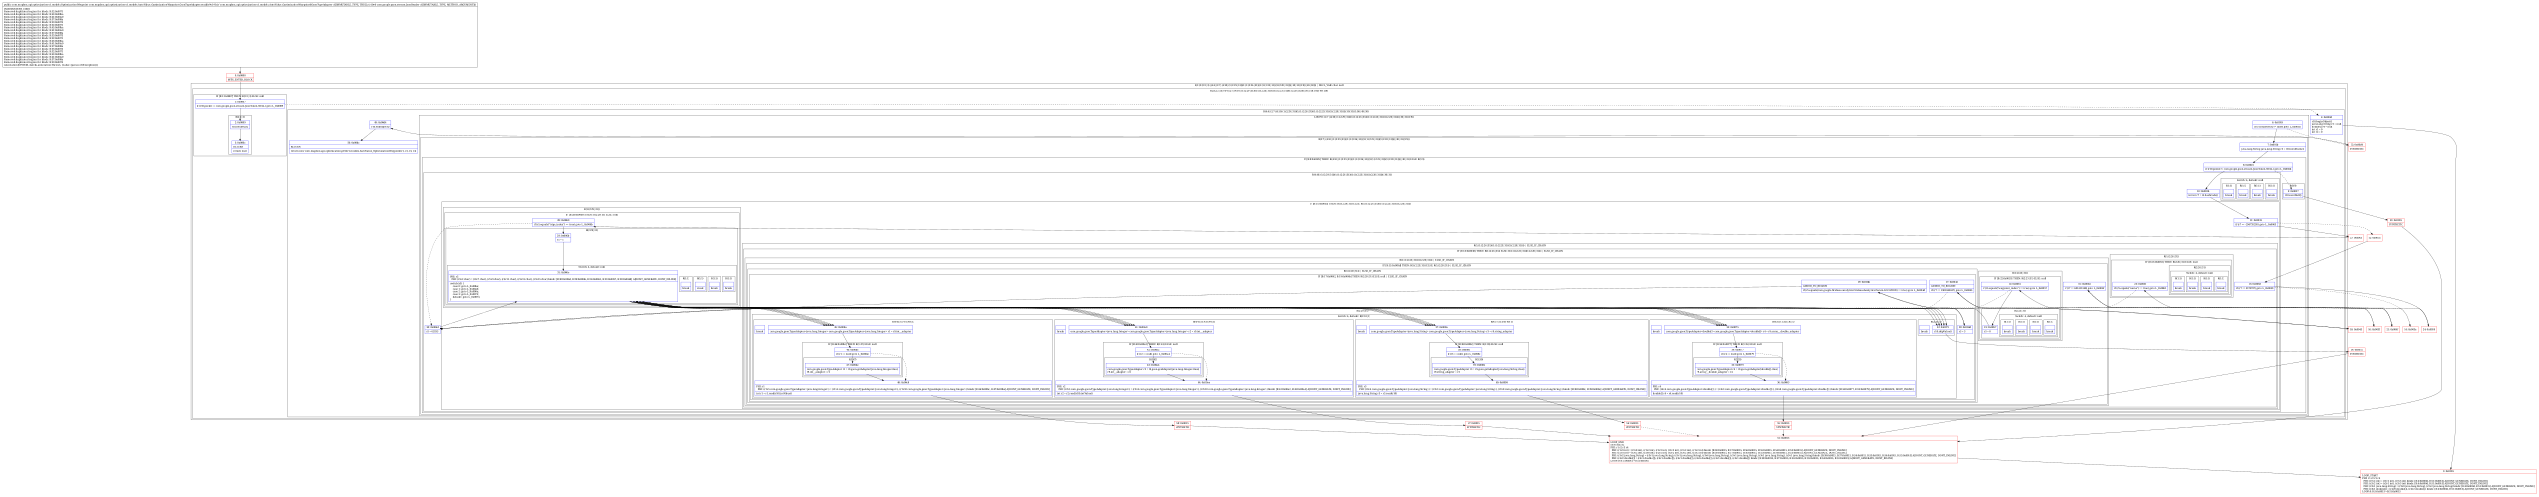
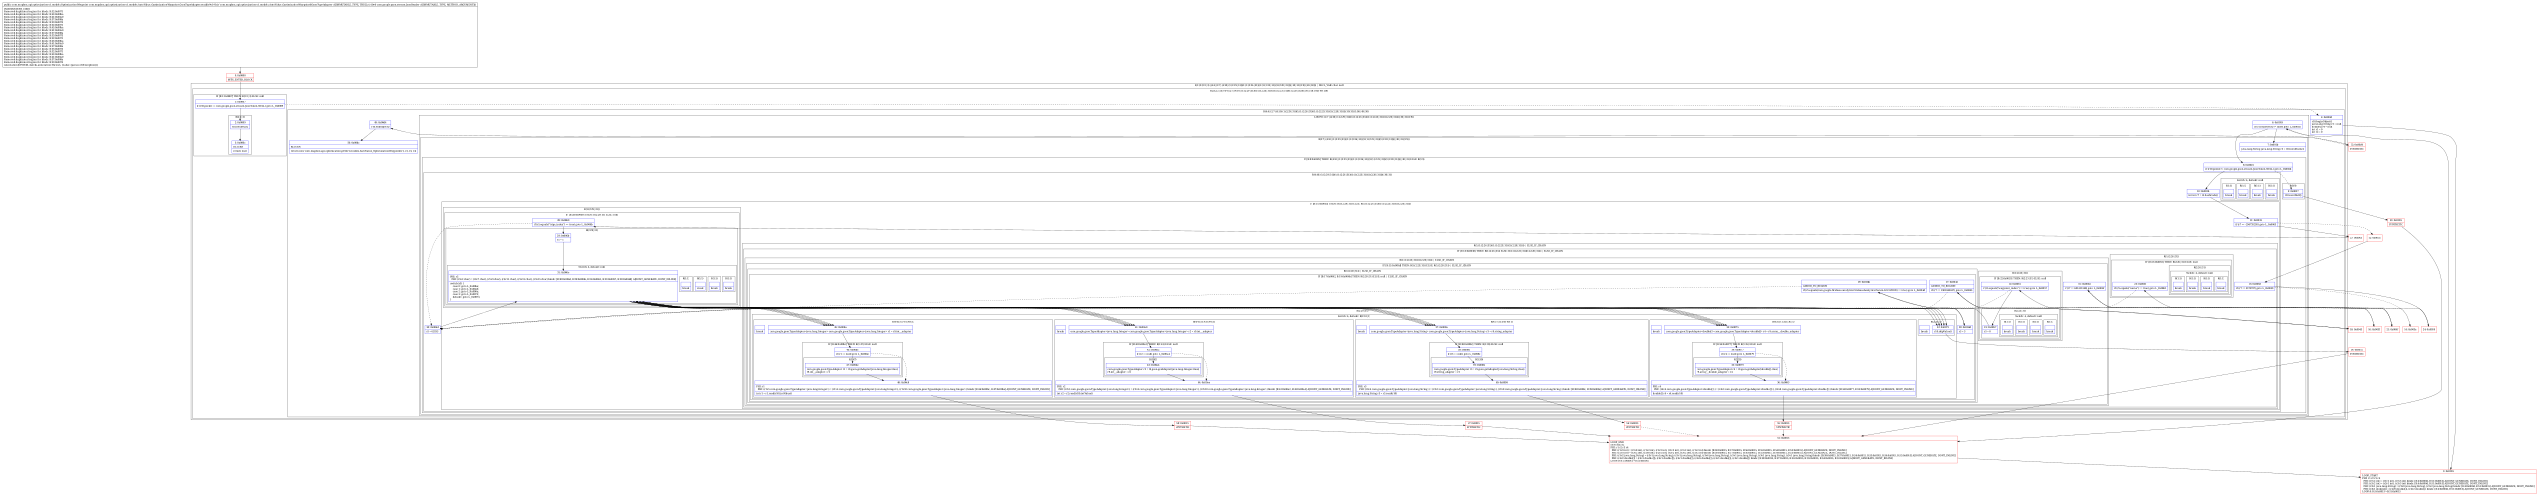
(2262, 156) -> (2241, 135)
none -> (2449, 229)
(1121, 297) -> (1121, 297)
